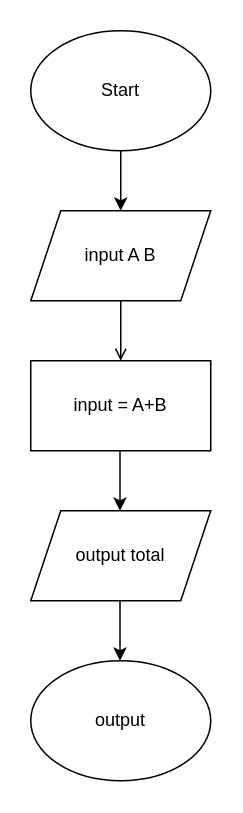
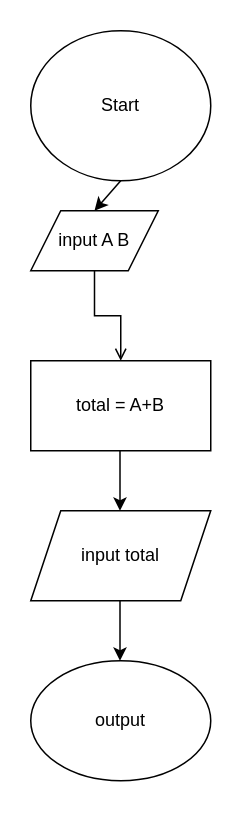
(121, 91) -> (121, 106)
(121, 256) -> (95, 241)
(121, 406) -> (121, 406)
(121, 556) -> (121, 556)
